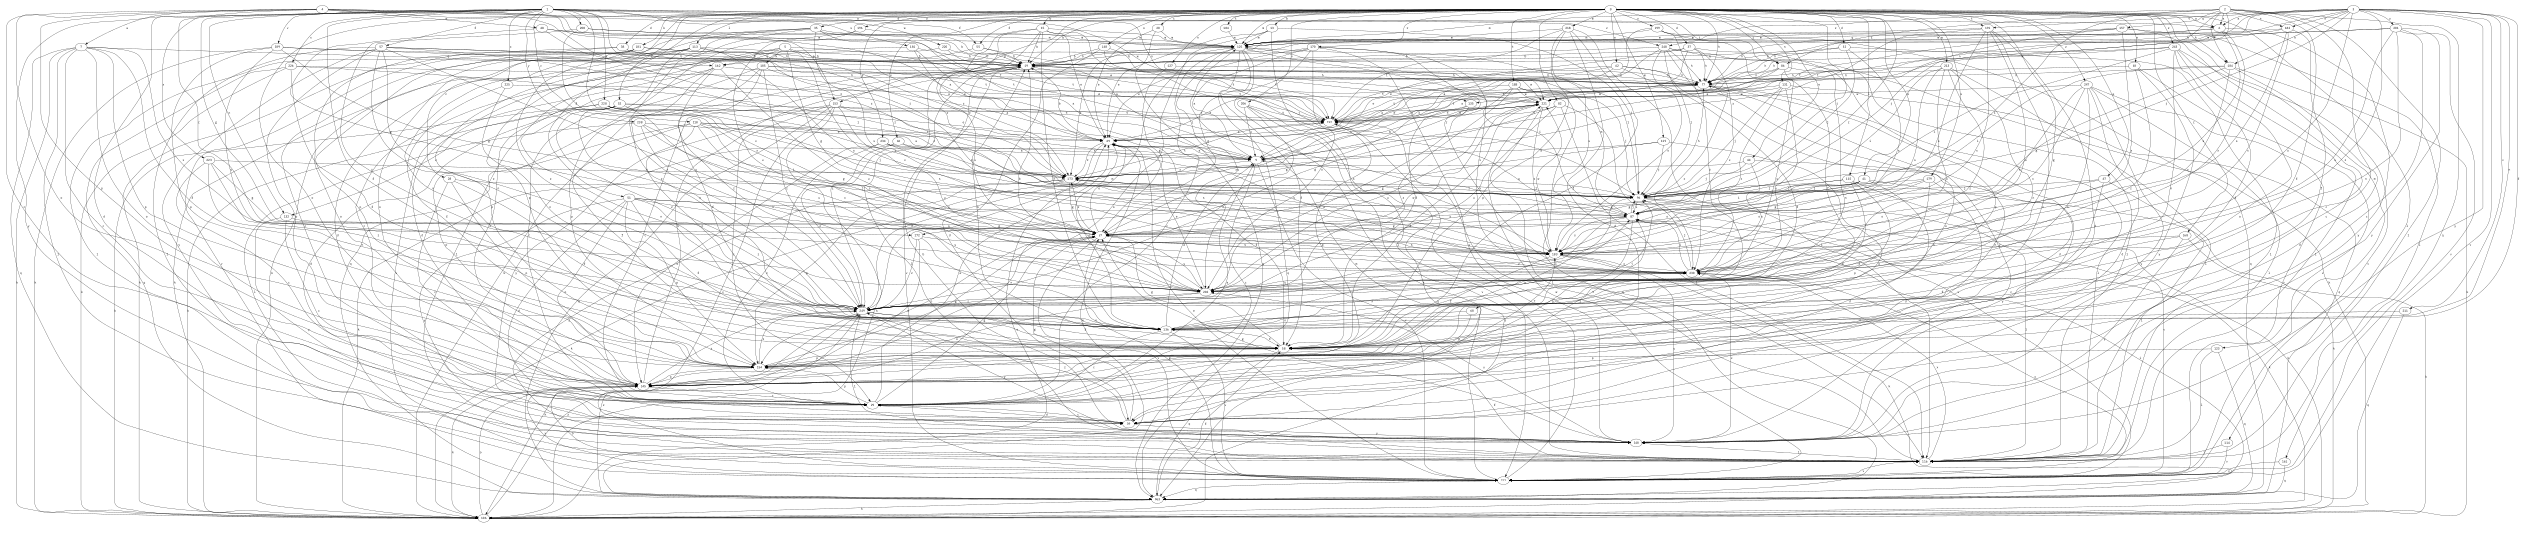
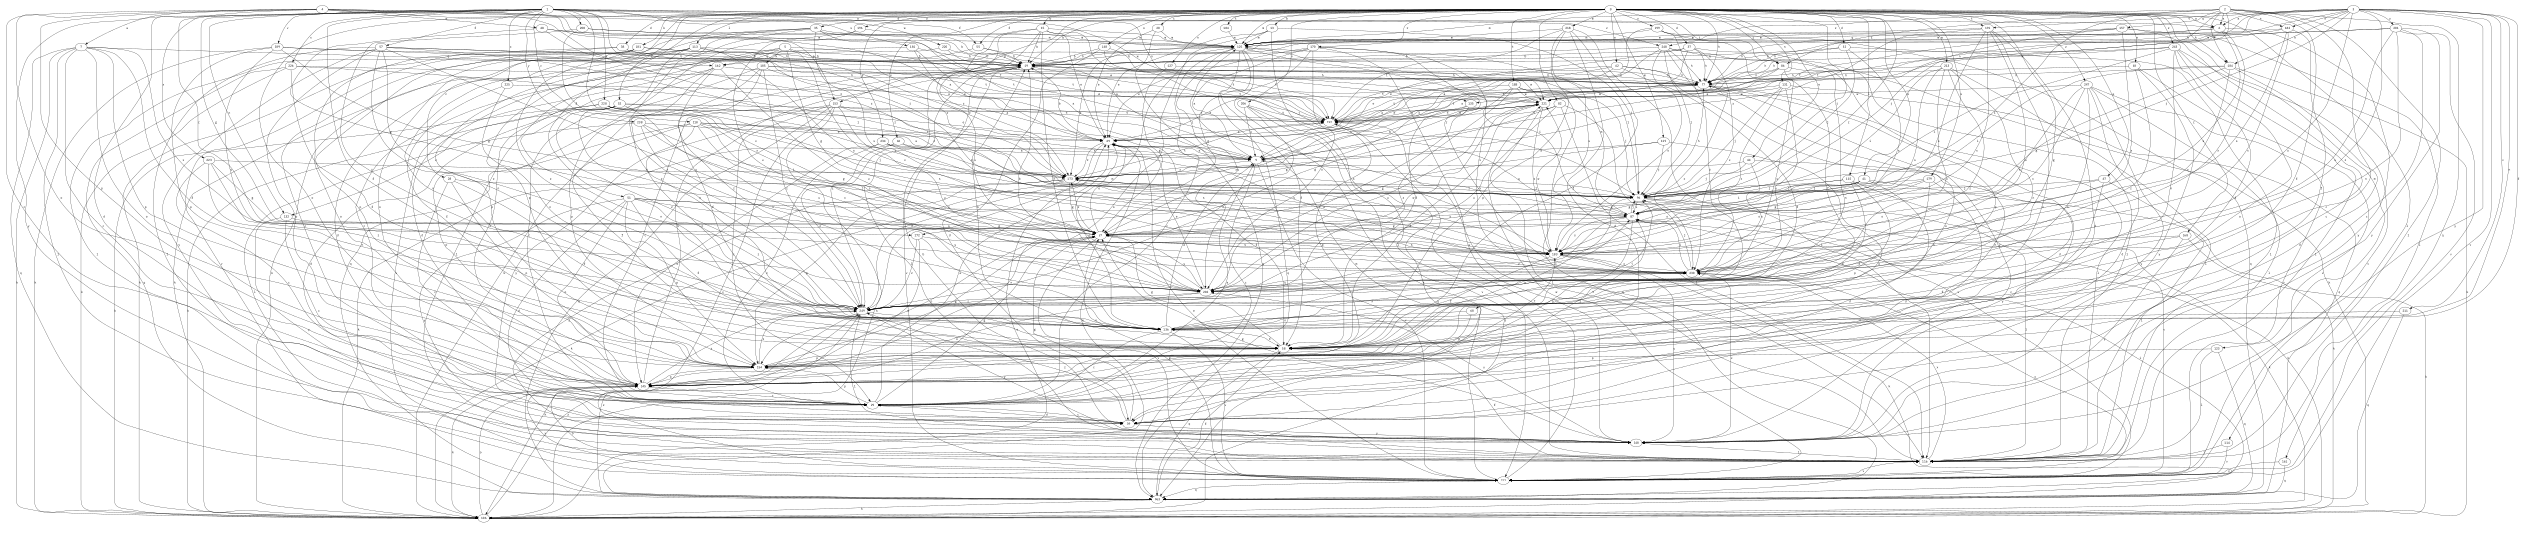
(1071, 332) -> none
